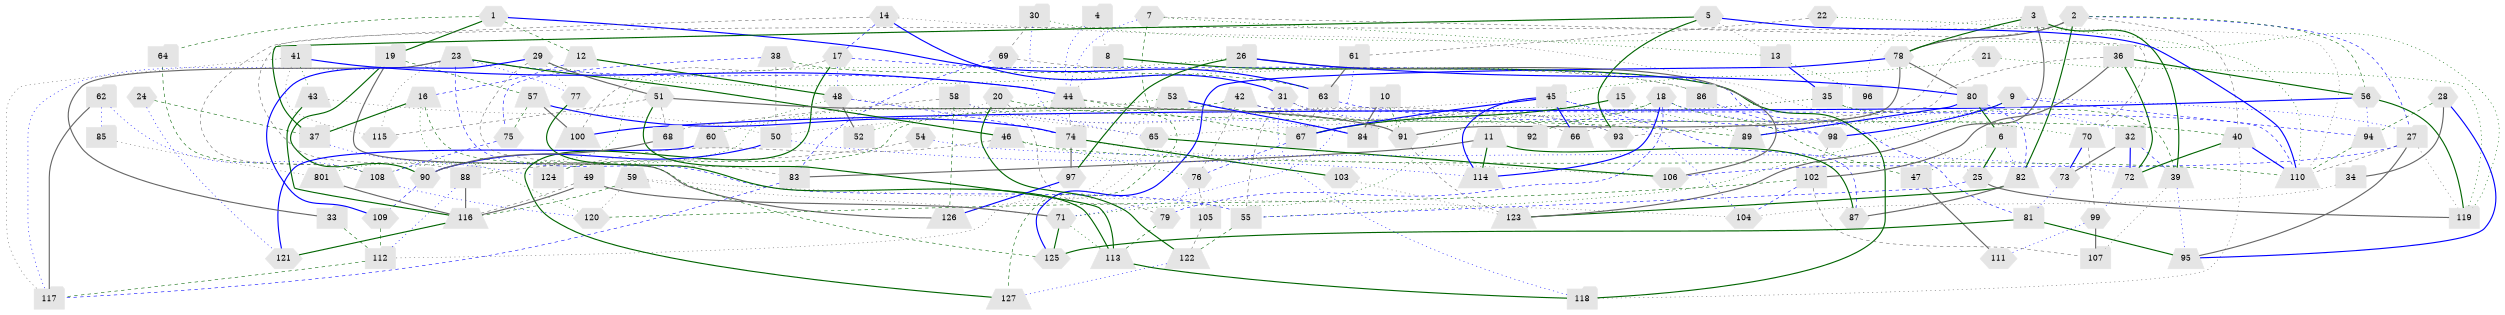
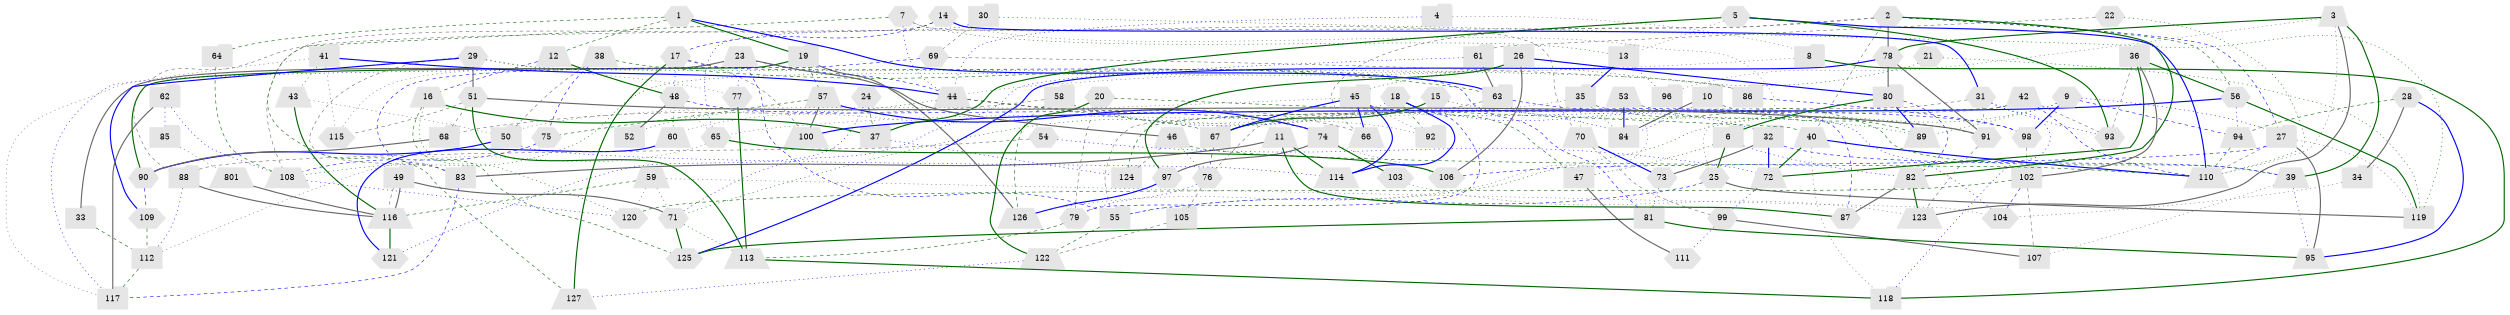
(733, 95) -> (954, 113)
(746, 136) -> none
